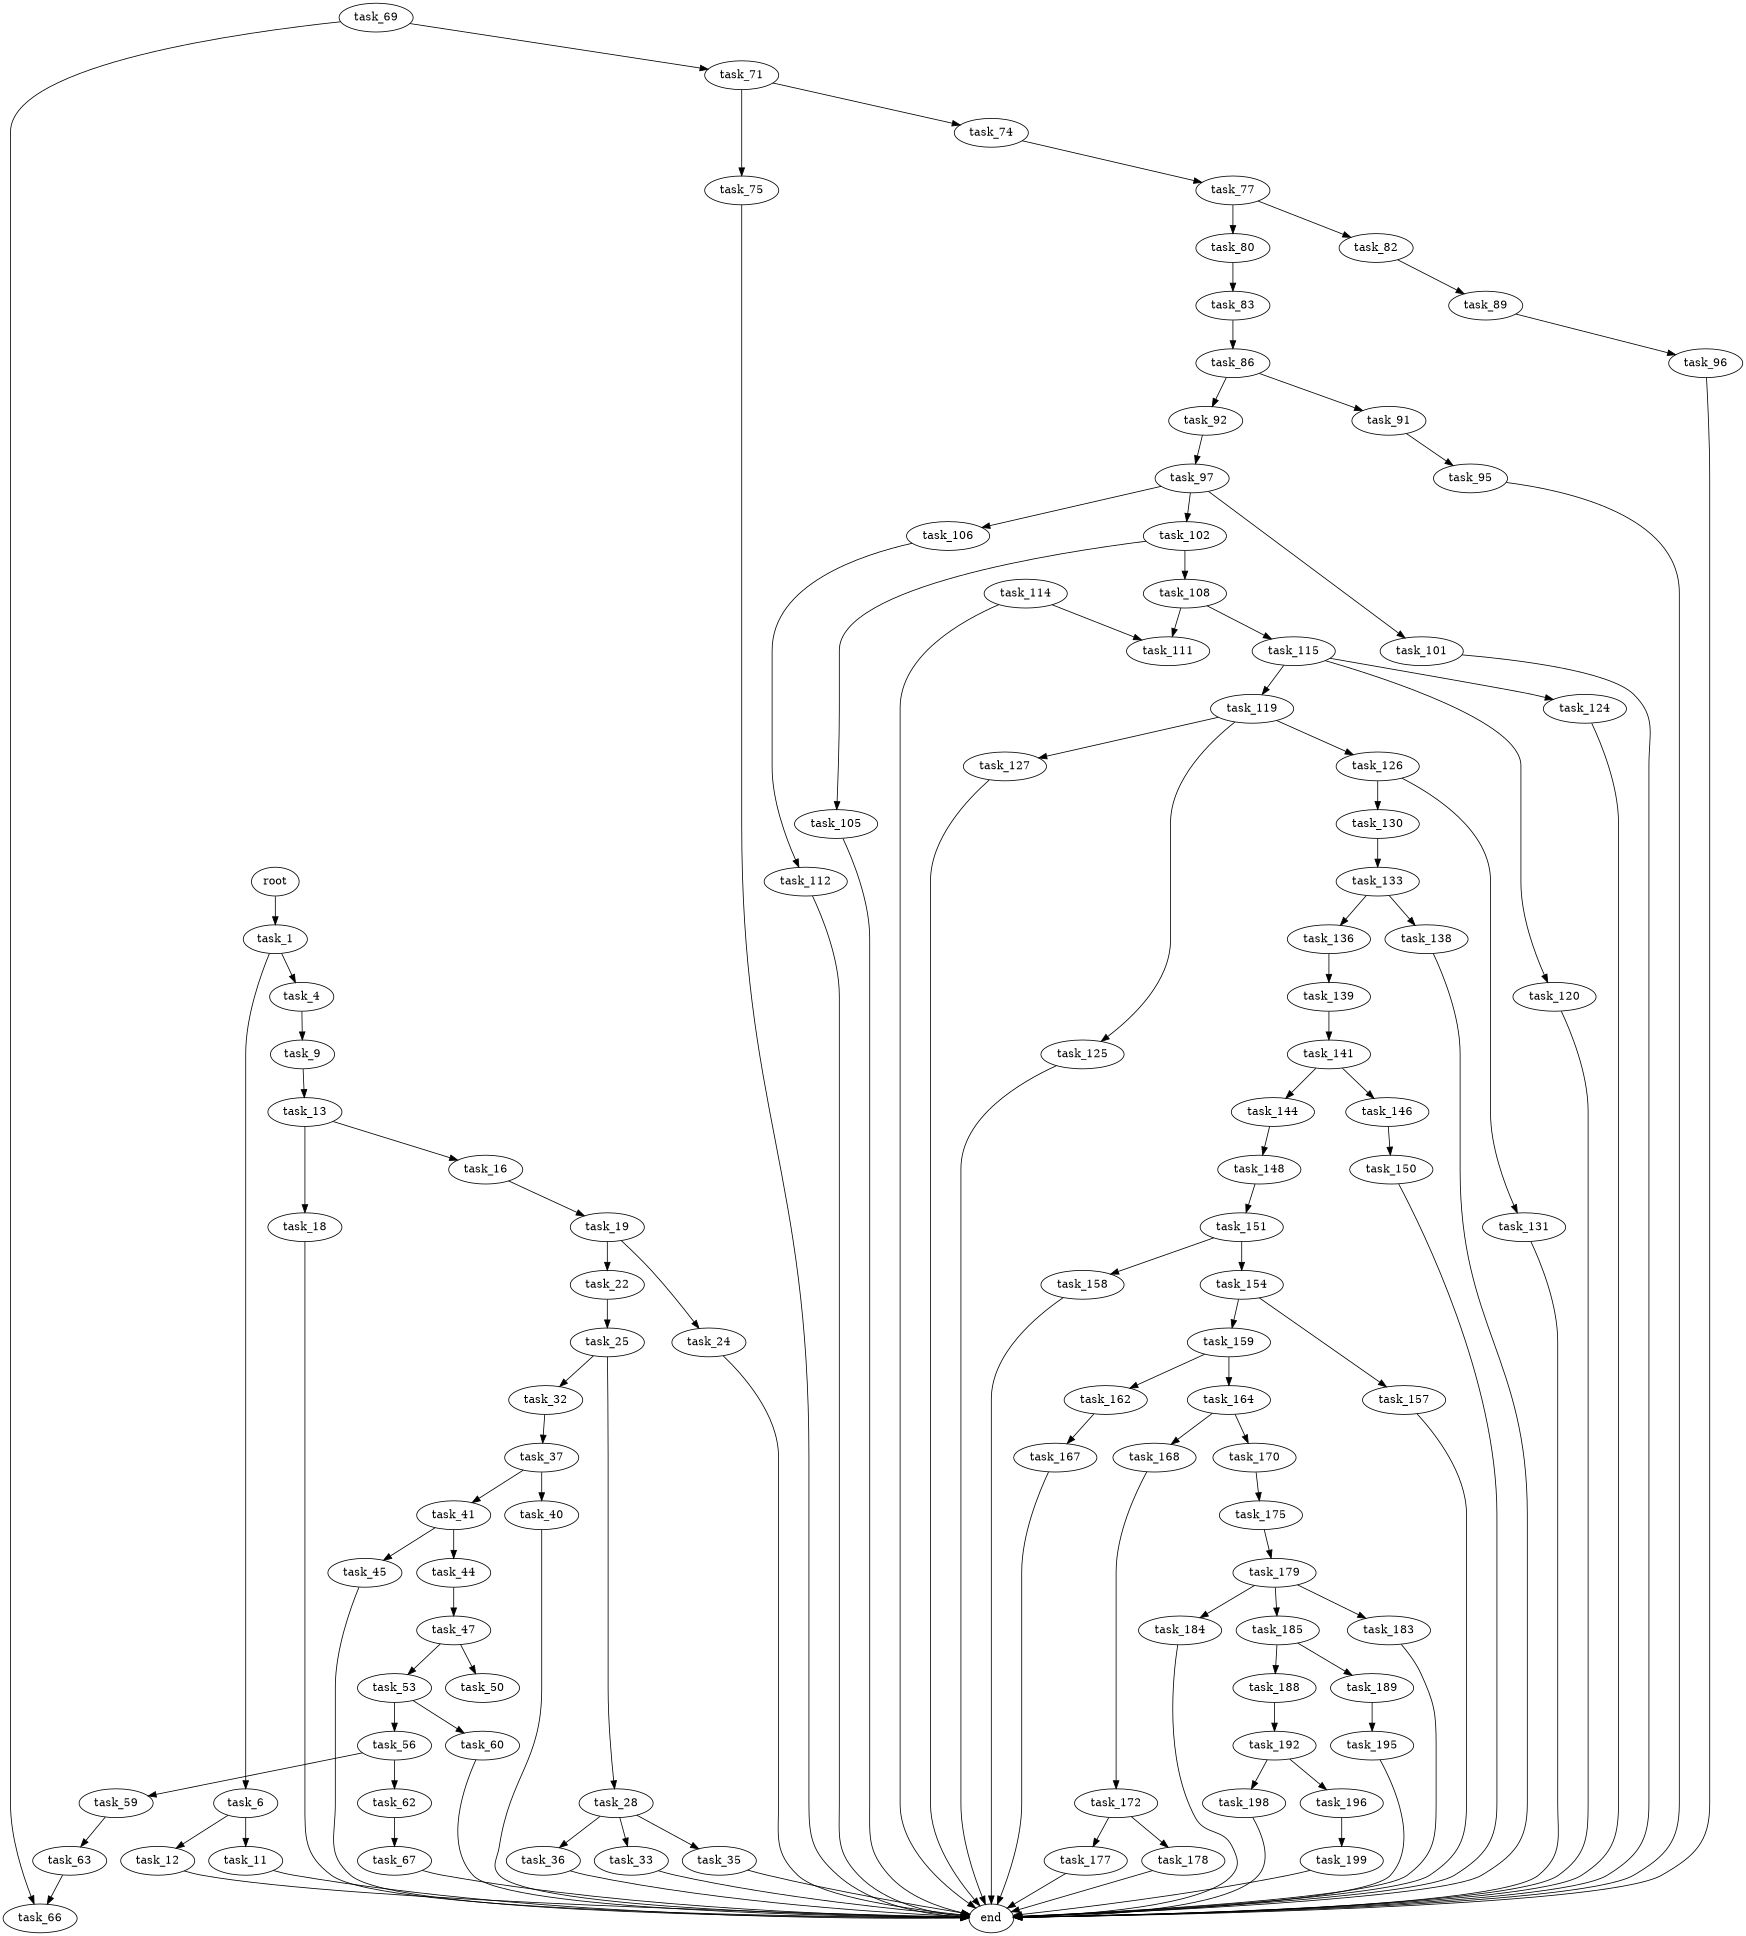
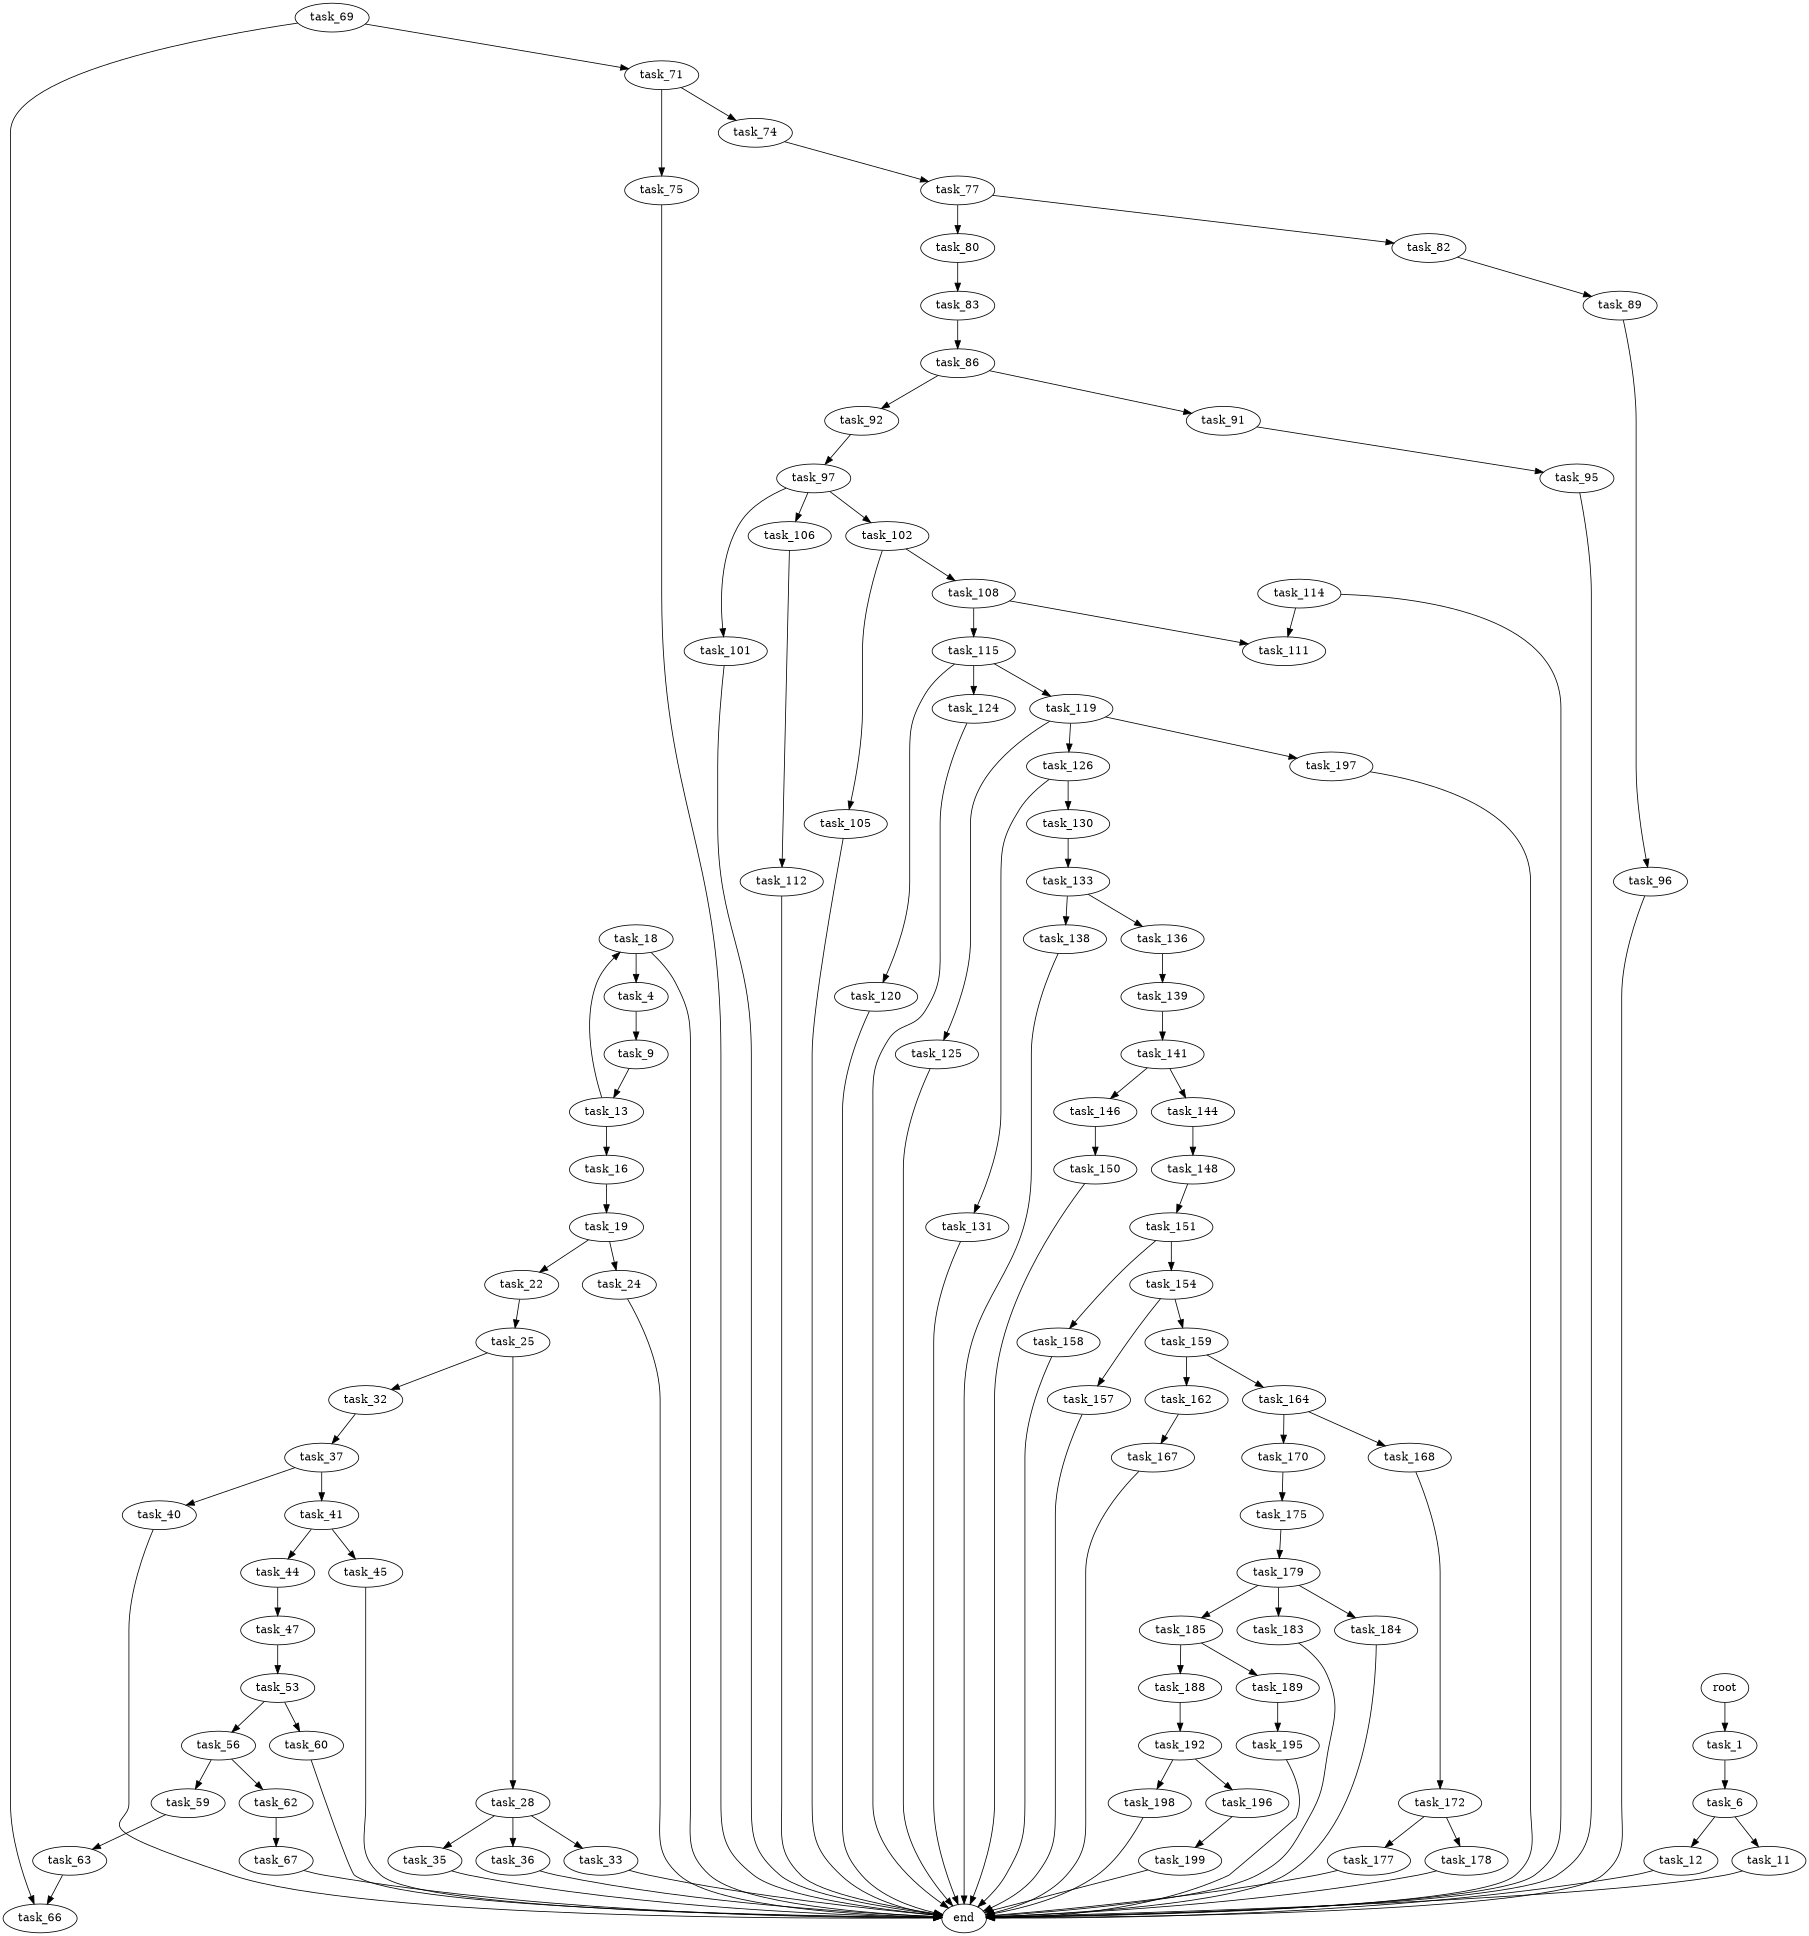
(1005, 766) -> (1331, 766)
(287, 964) -> (636, 964)
(483, 1688) -> none
